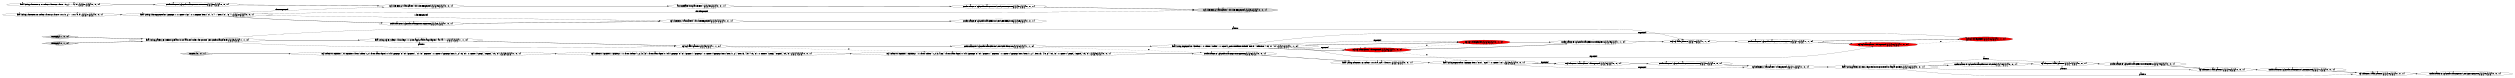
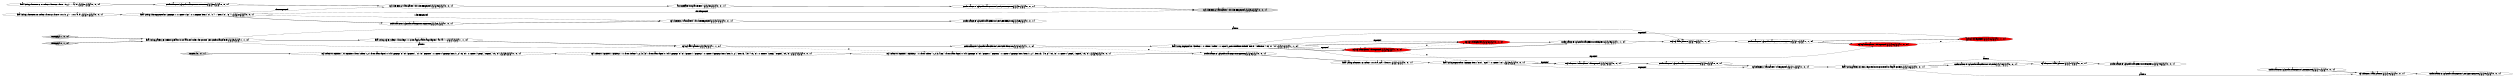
(2222, 70) -> none
